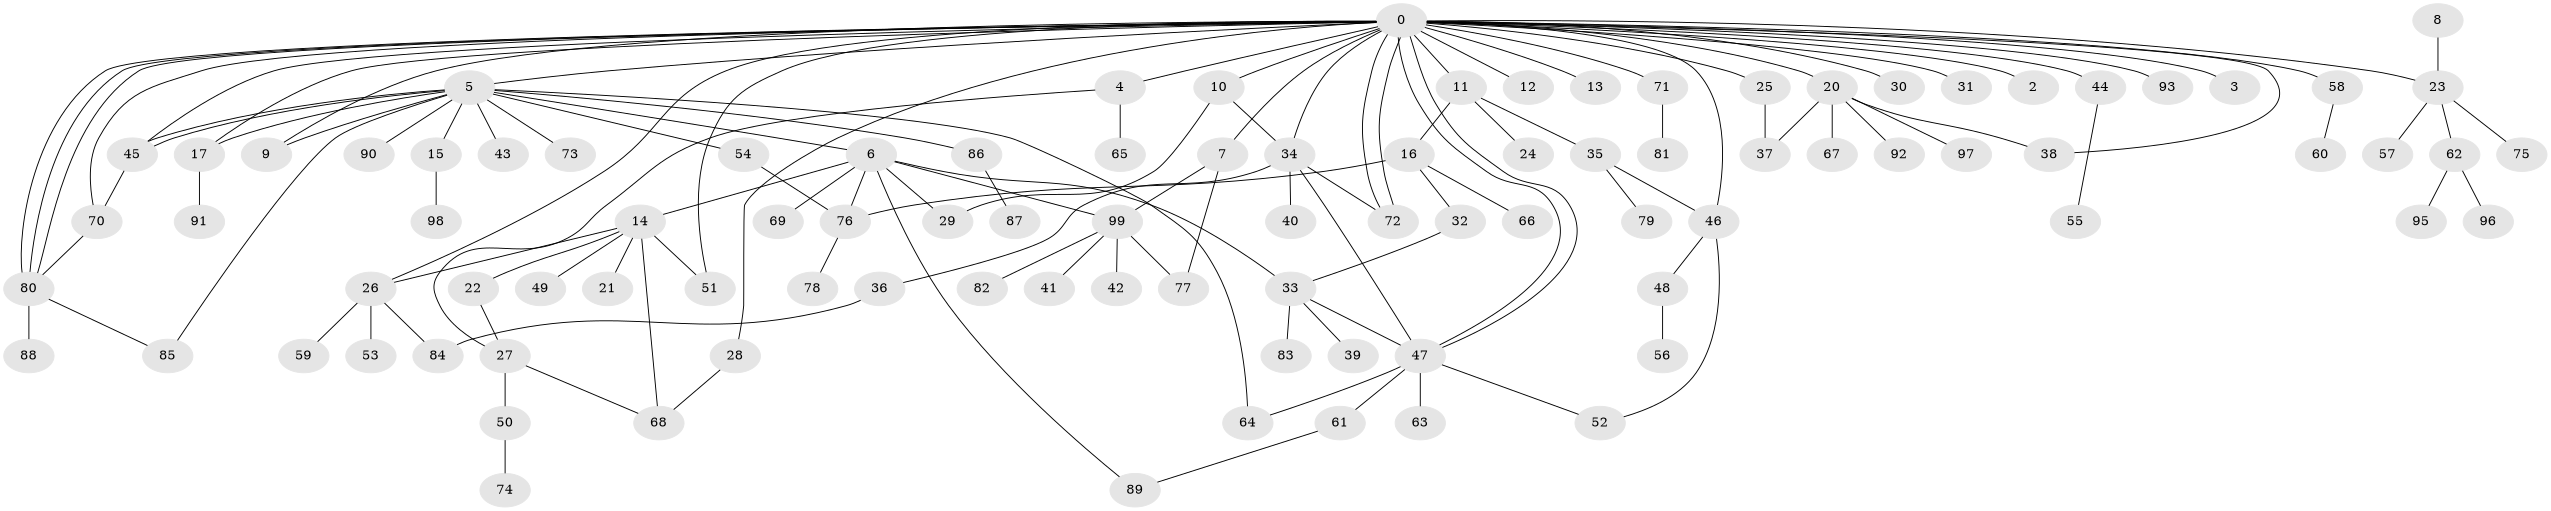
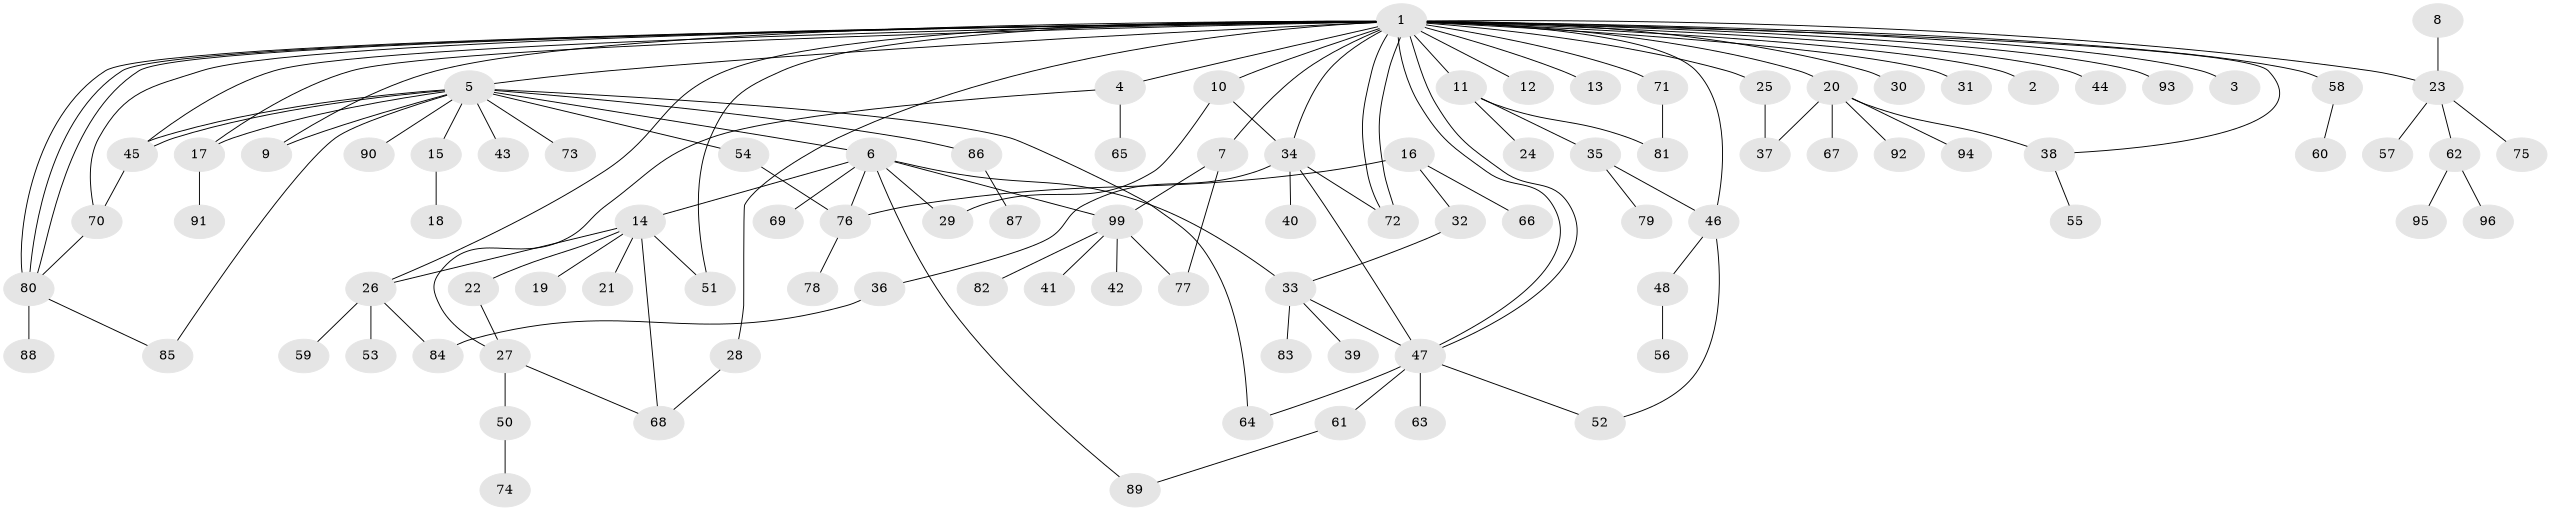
(1402, 21) -> (1402, 21)
(1437, 119) -> (1562, 121)
(1966, 155) -> (1966, 155)
(2087, 160) -> (2062, 188)
(436, 222) -> (436, 222)
(541, 289) -> (541, 289)
